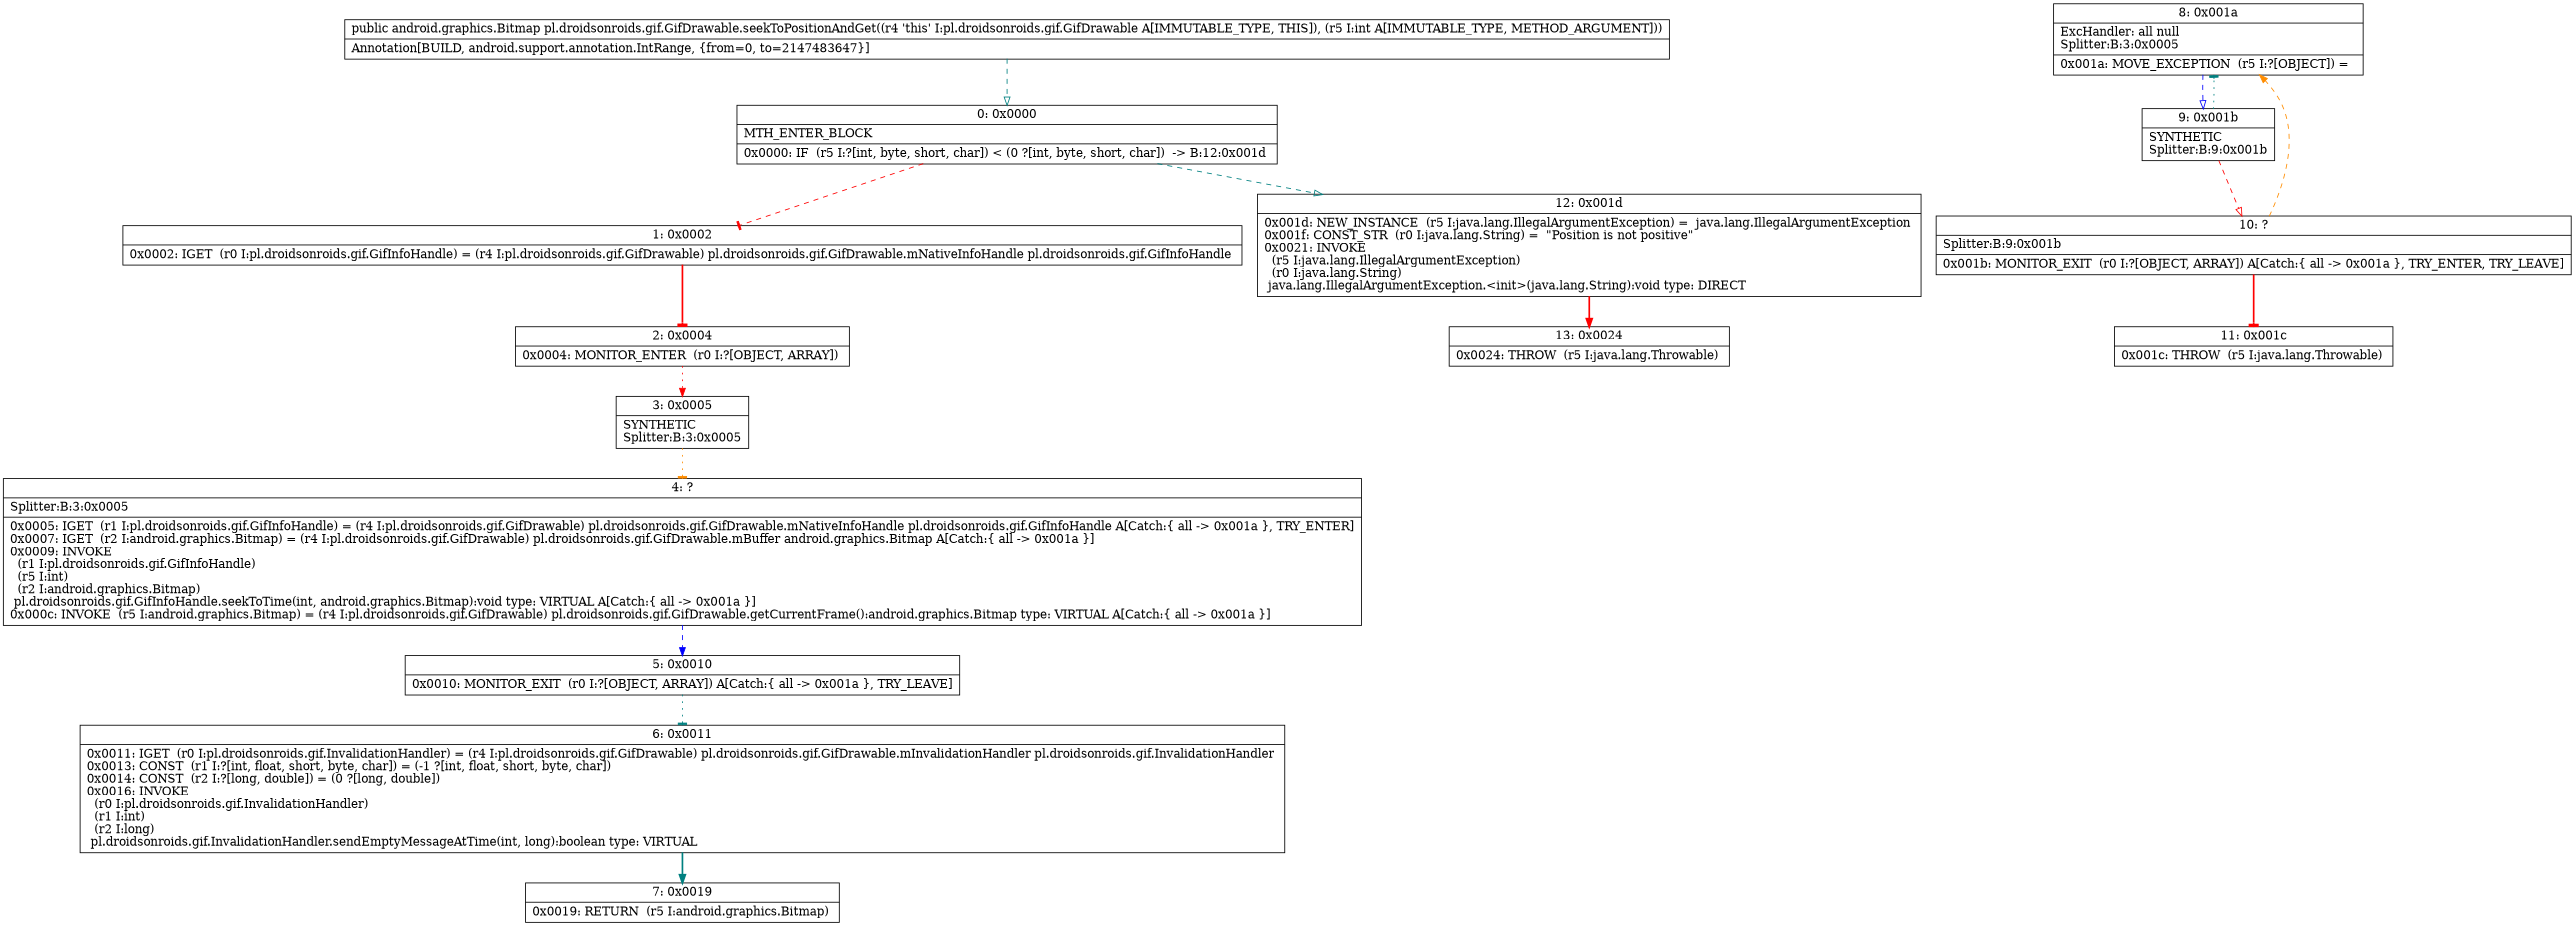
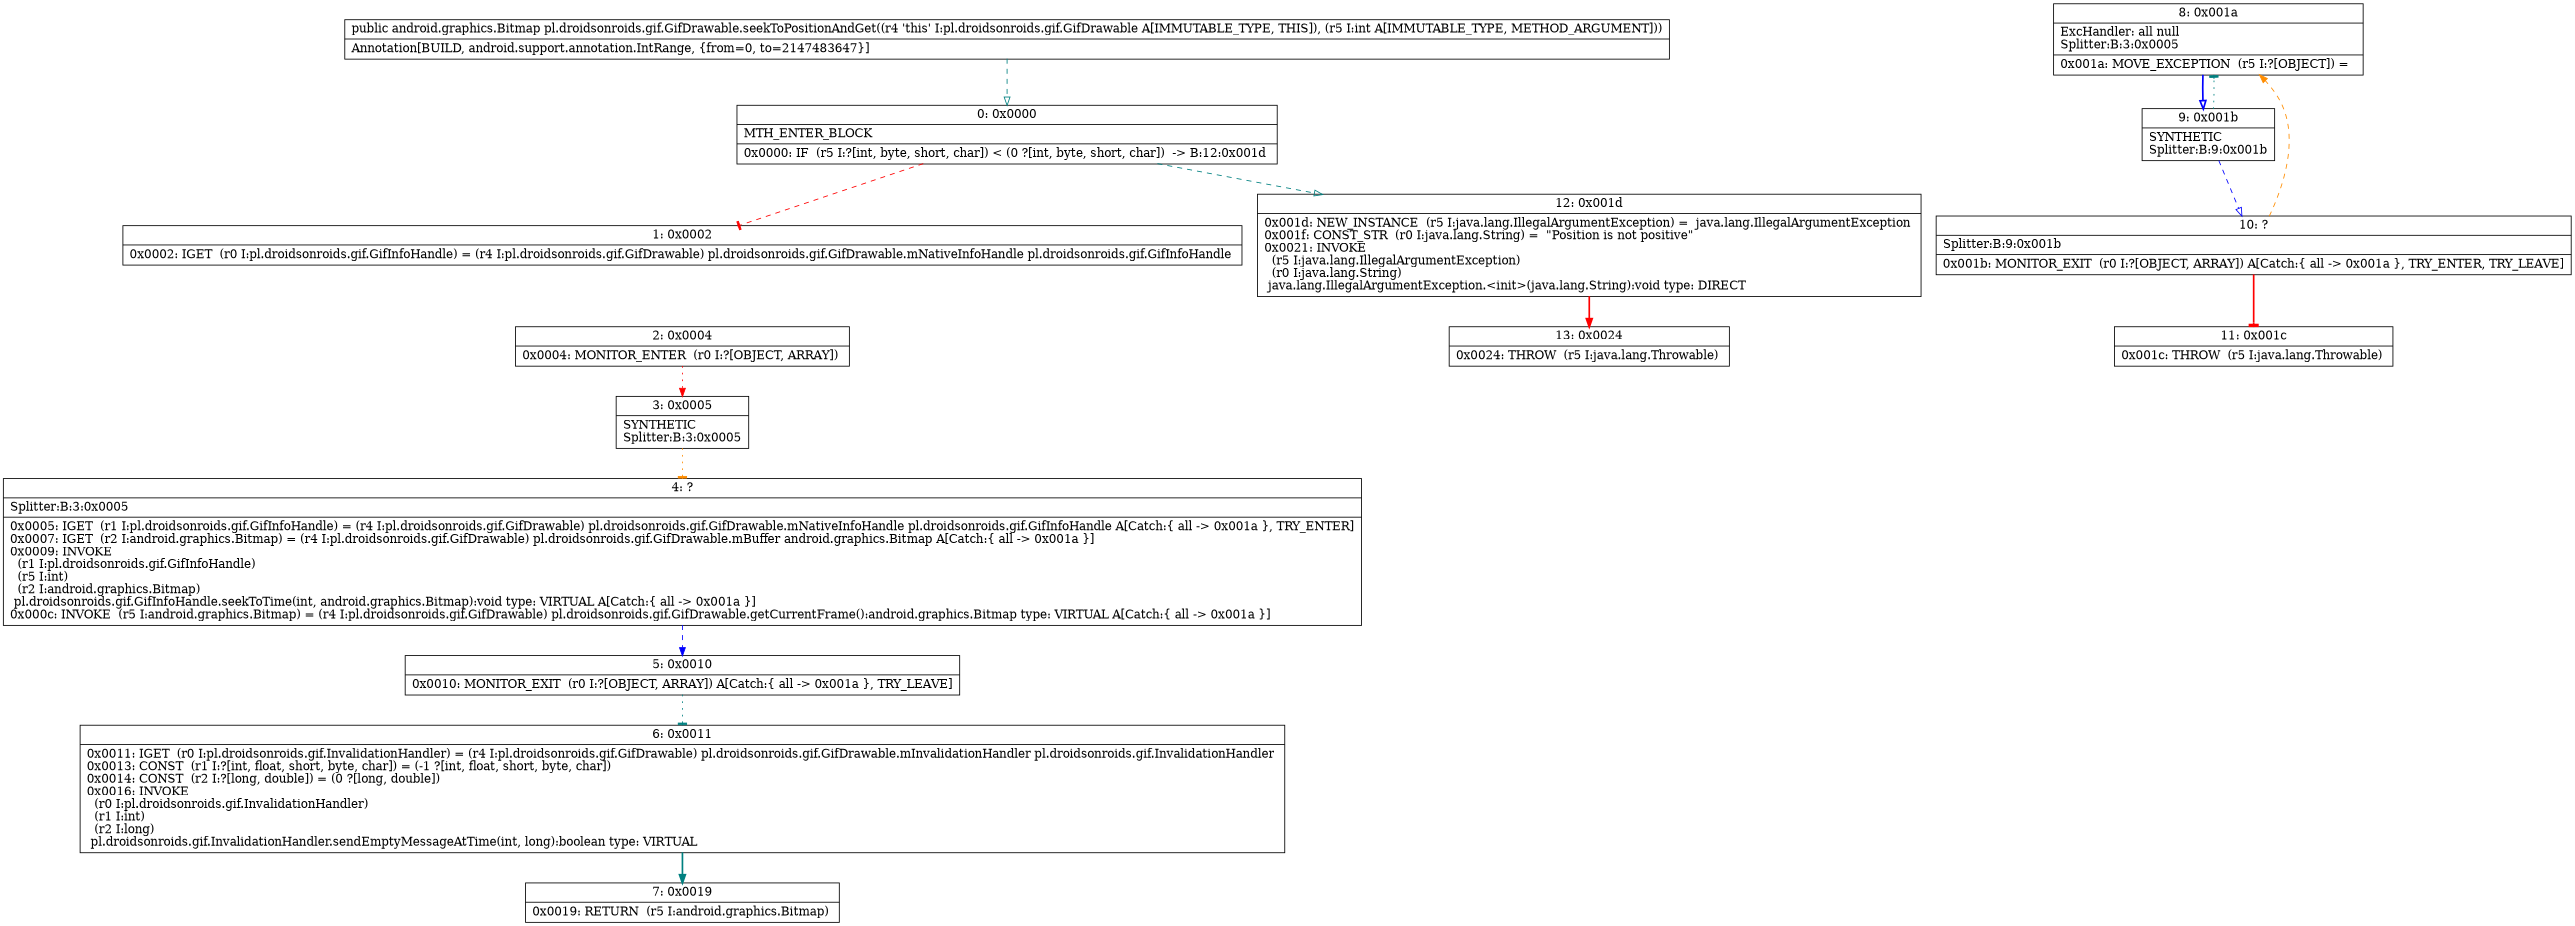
(2203, 88) -> (2203, 88)
(2229, 184) -> (2229, 184)
(682, 294) -> none
